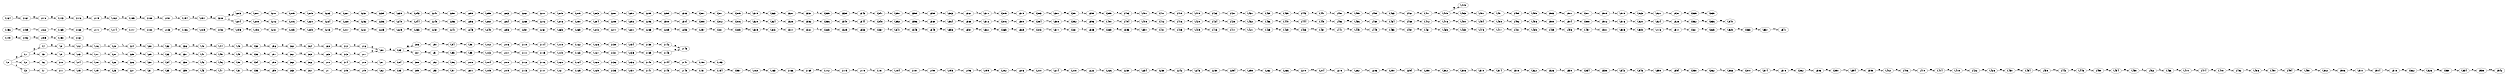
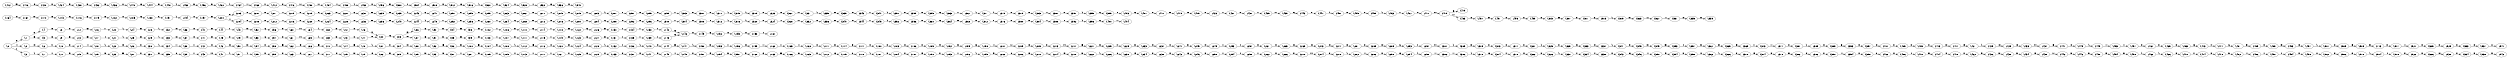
(1144, 22) -> none
none -> (692, 34)
none -> (727, 46)
